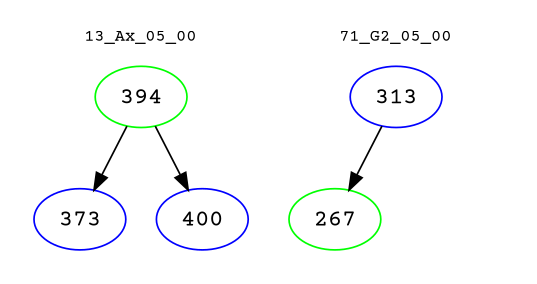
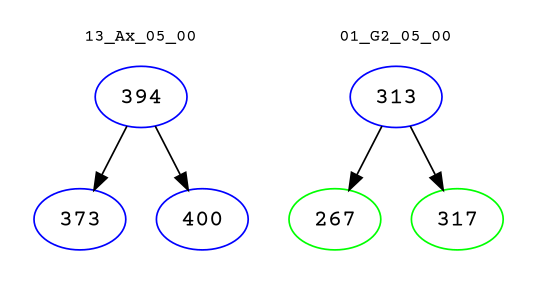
(396, 37) -> (396, 37)
(141, 97) -> (141, 97)
none -> (457, 219)
